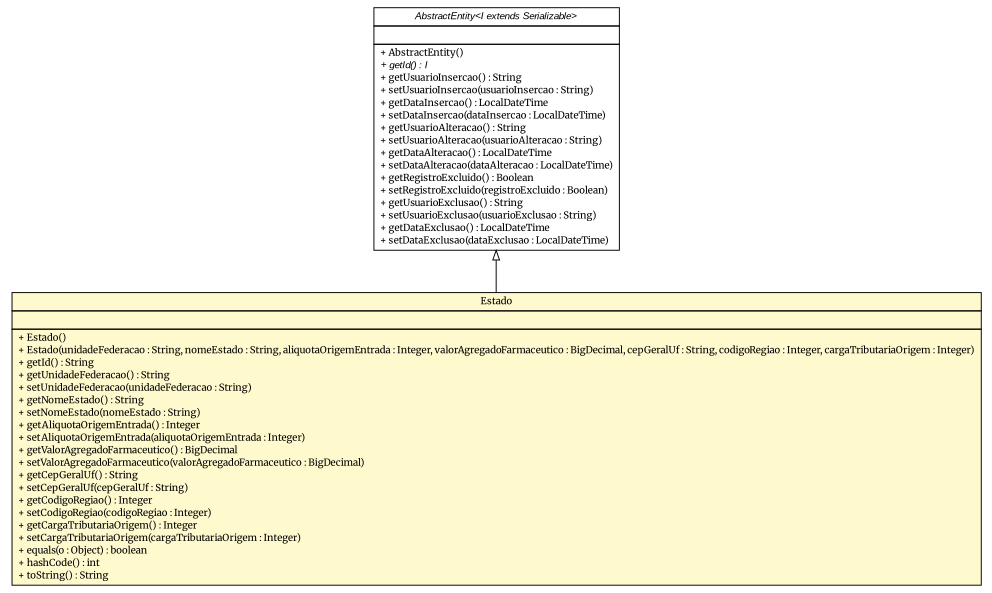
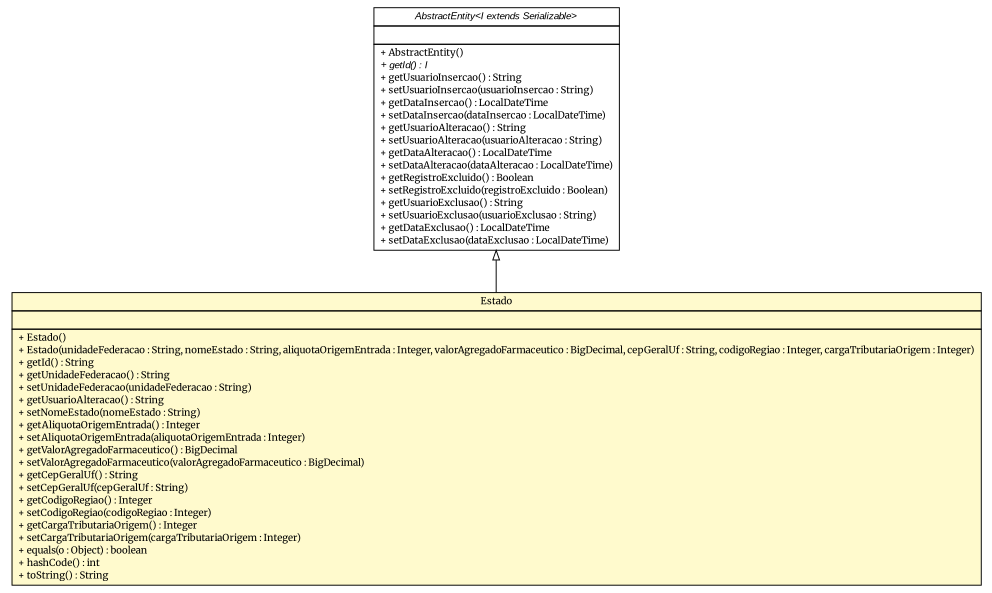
(81, 400) -> (91, 400)
